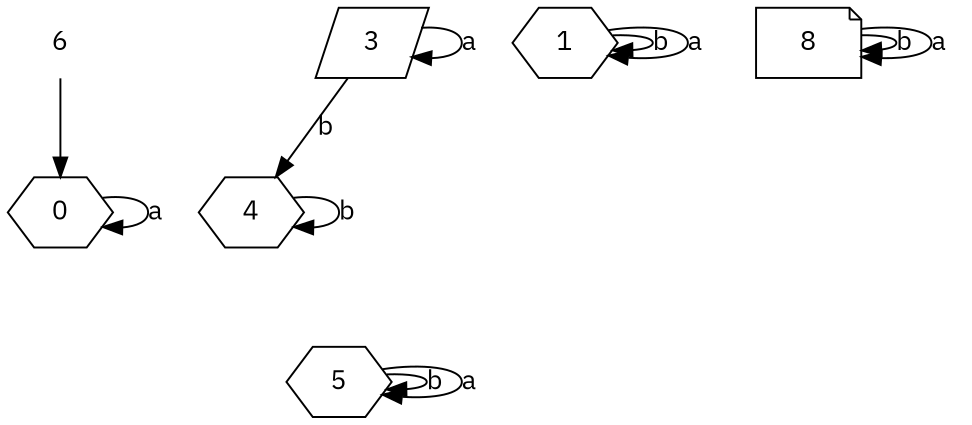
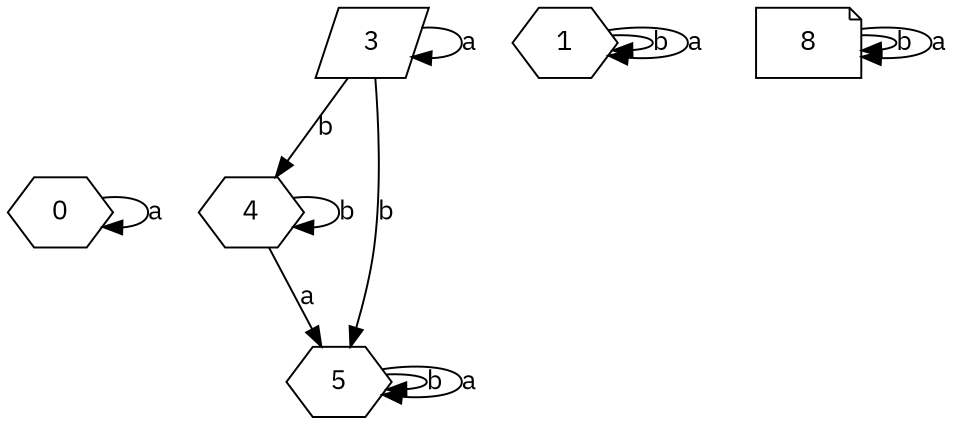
(60, 43) -> none
none -> (378, 204)
none -> (291, 289)
